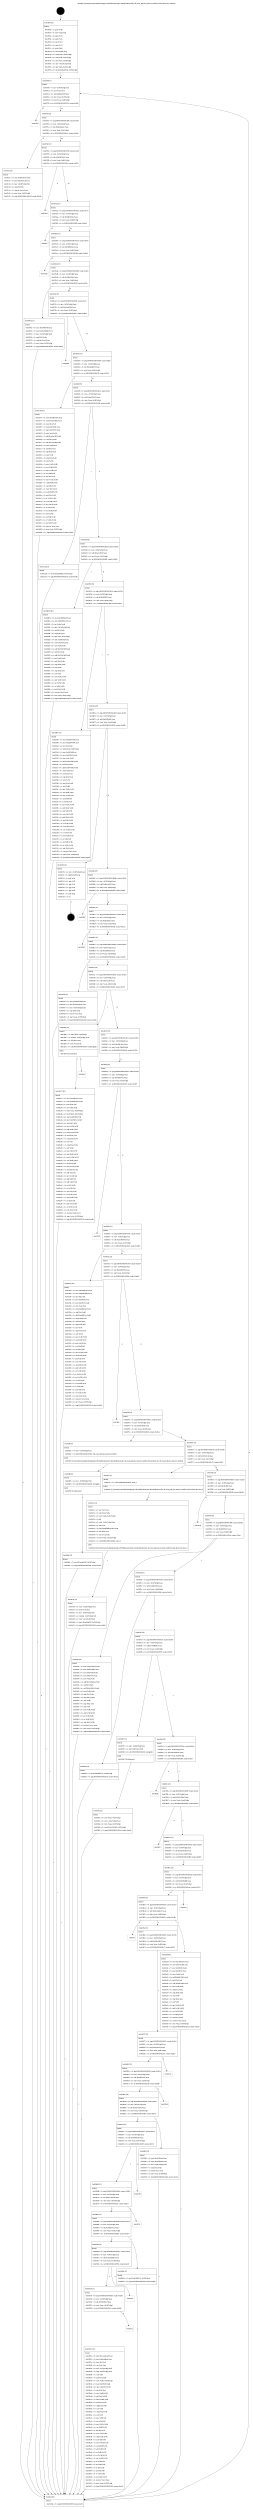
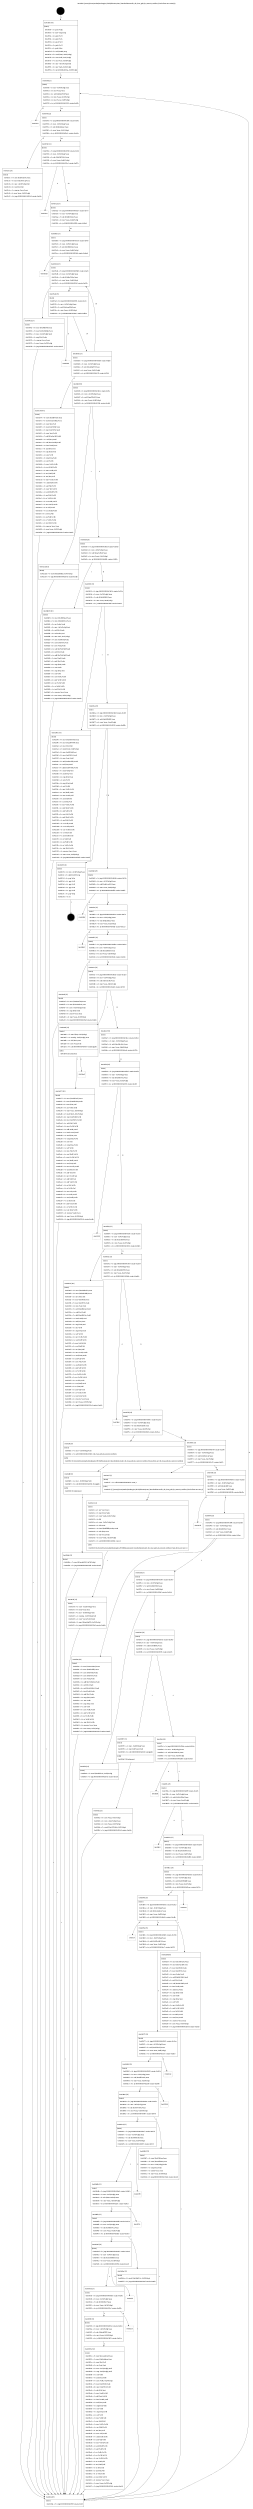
(44, 244) -> none
(92, 378) -> (95, 318)
none -> (104, 2329)
